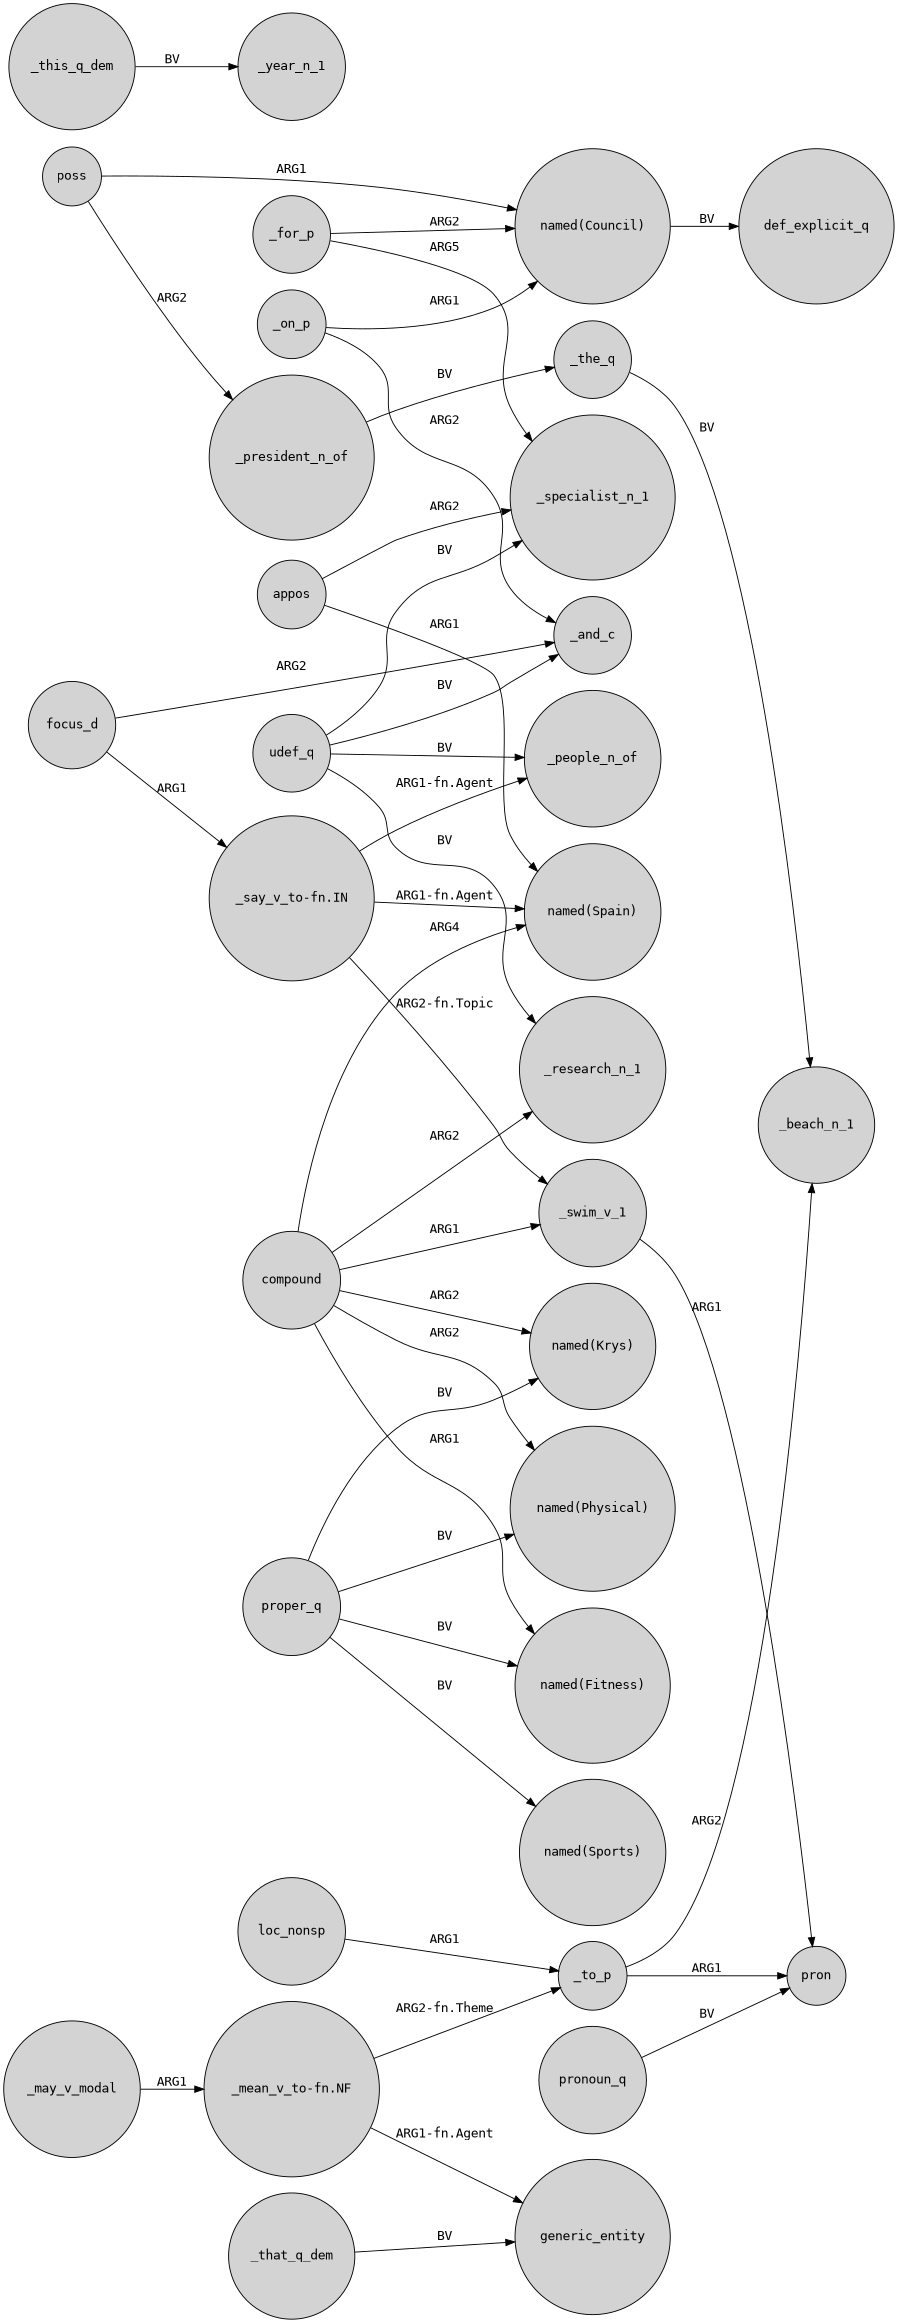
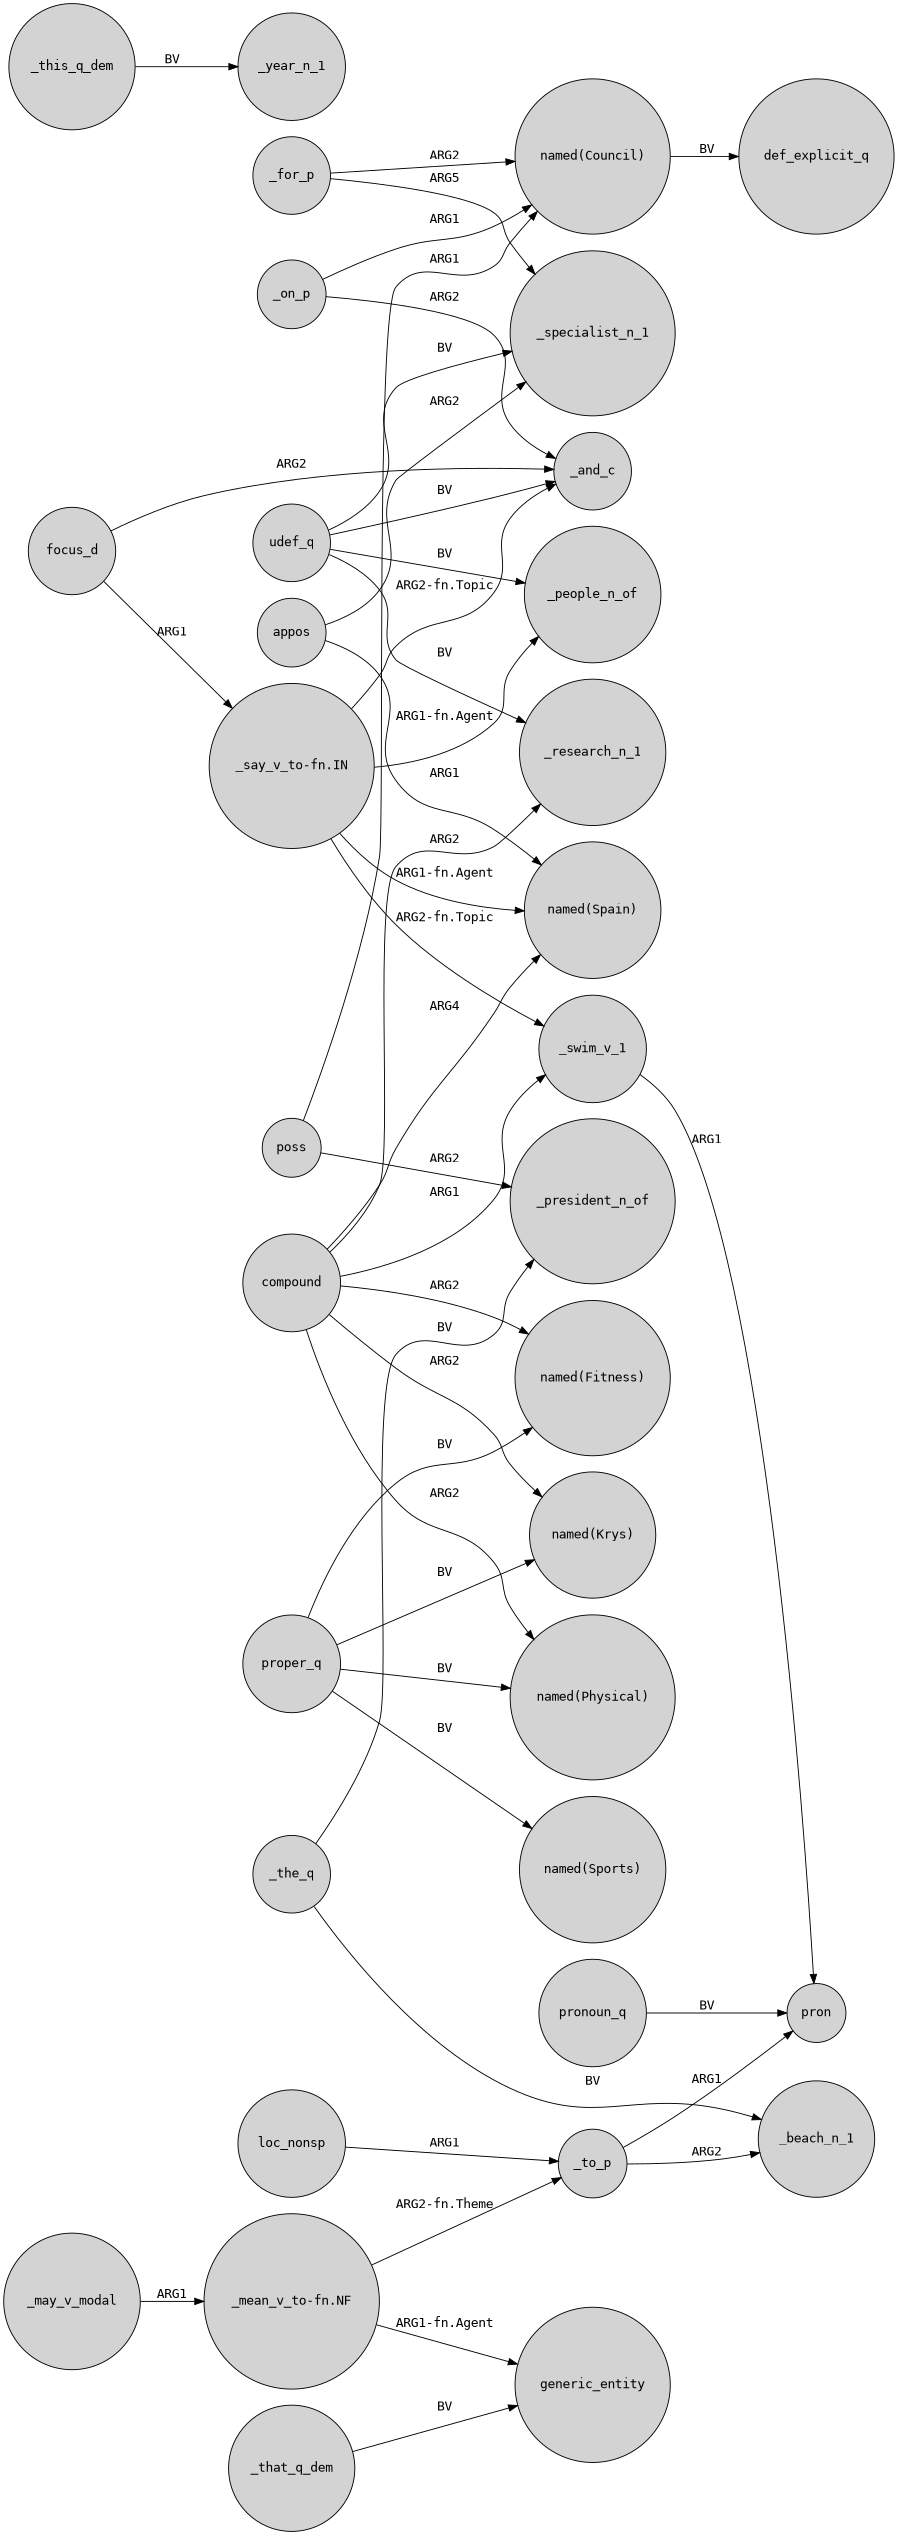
(455, 392) -> (382, 1515)
none -> (469, 614)
(445, 1439) -> (445, 1286)
